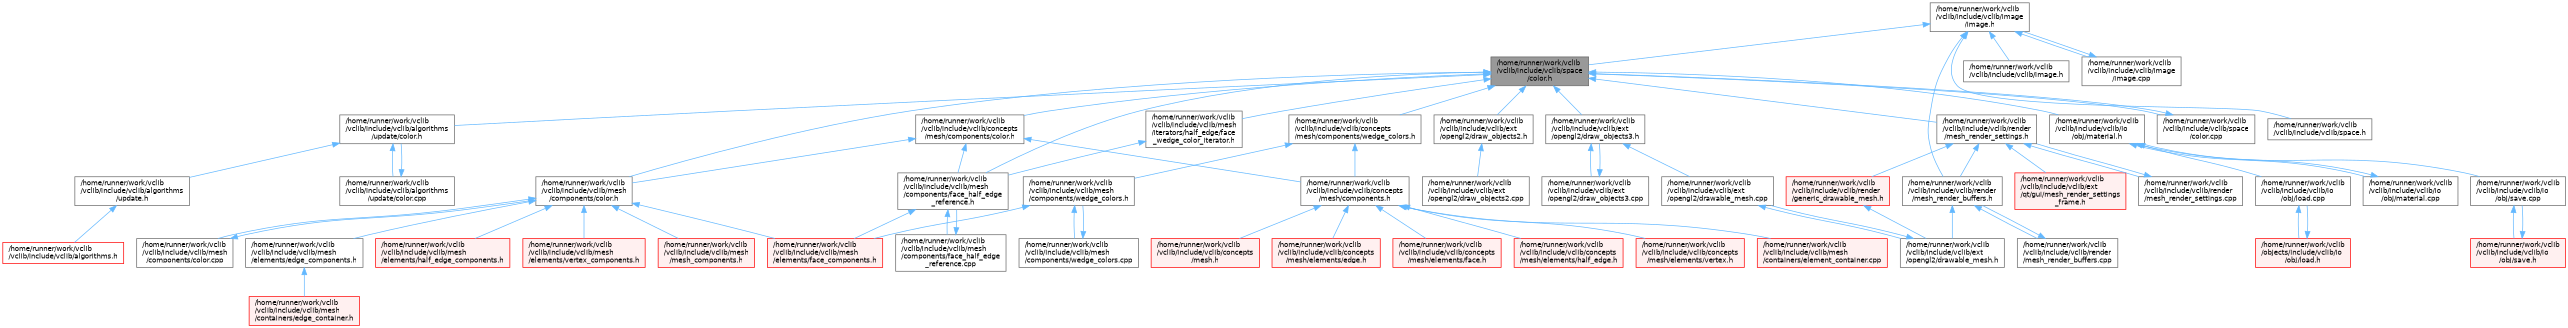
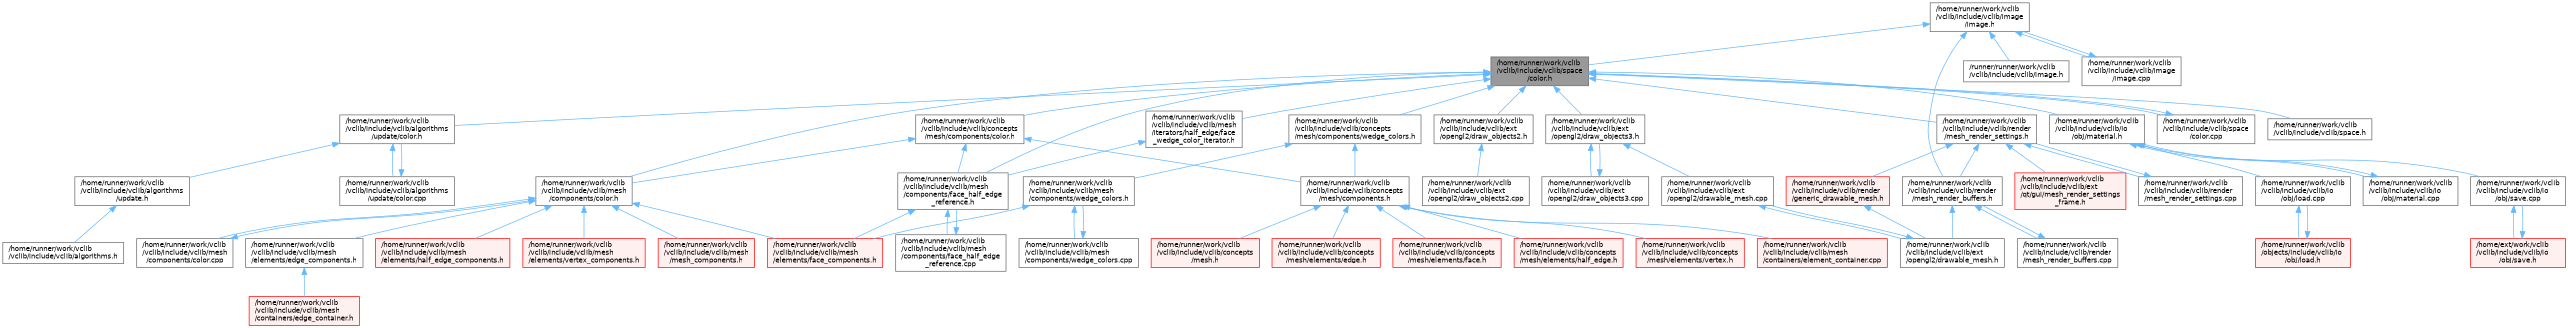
(2016, 71) -> (2016, 71)
(2166, 107) -> (2101, 98)
(63, 253) -> (63, 253)
(2518, 253) -> (2518, 253)
